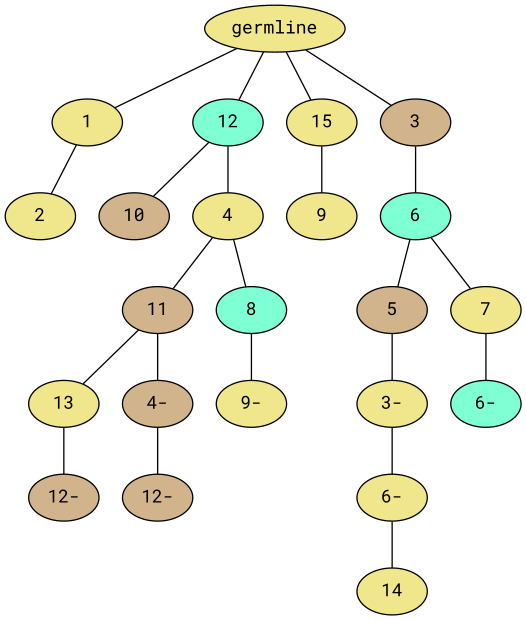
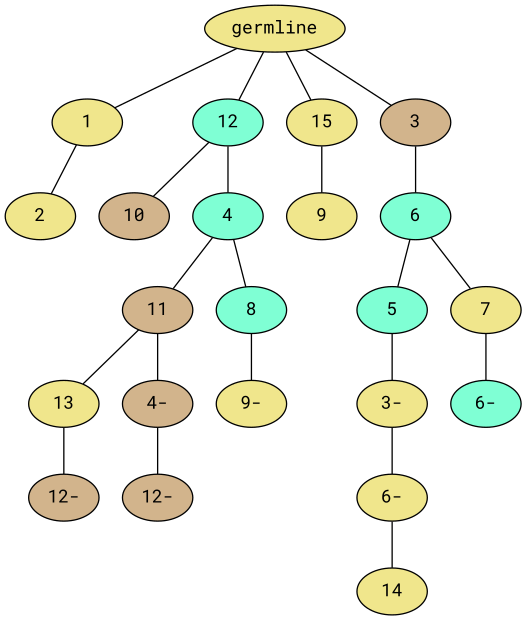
(228, 216) -> (228, 216)
(392, 310) -> (392, 310)
